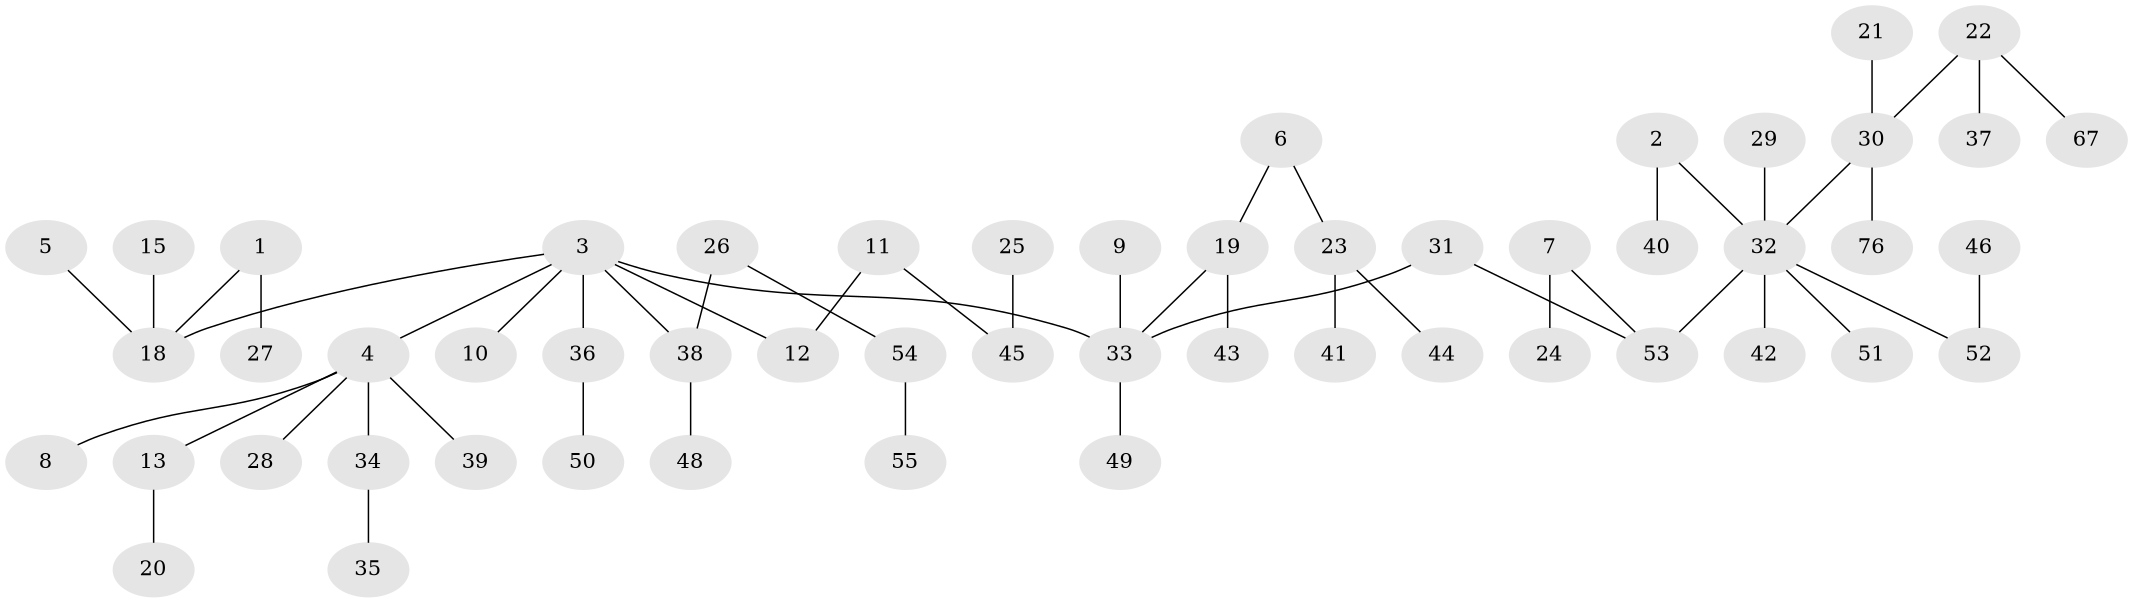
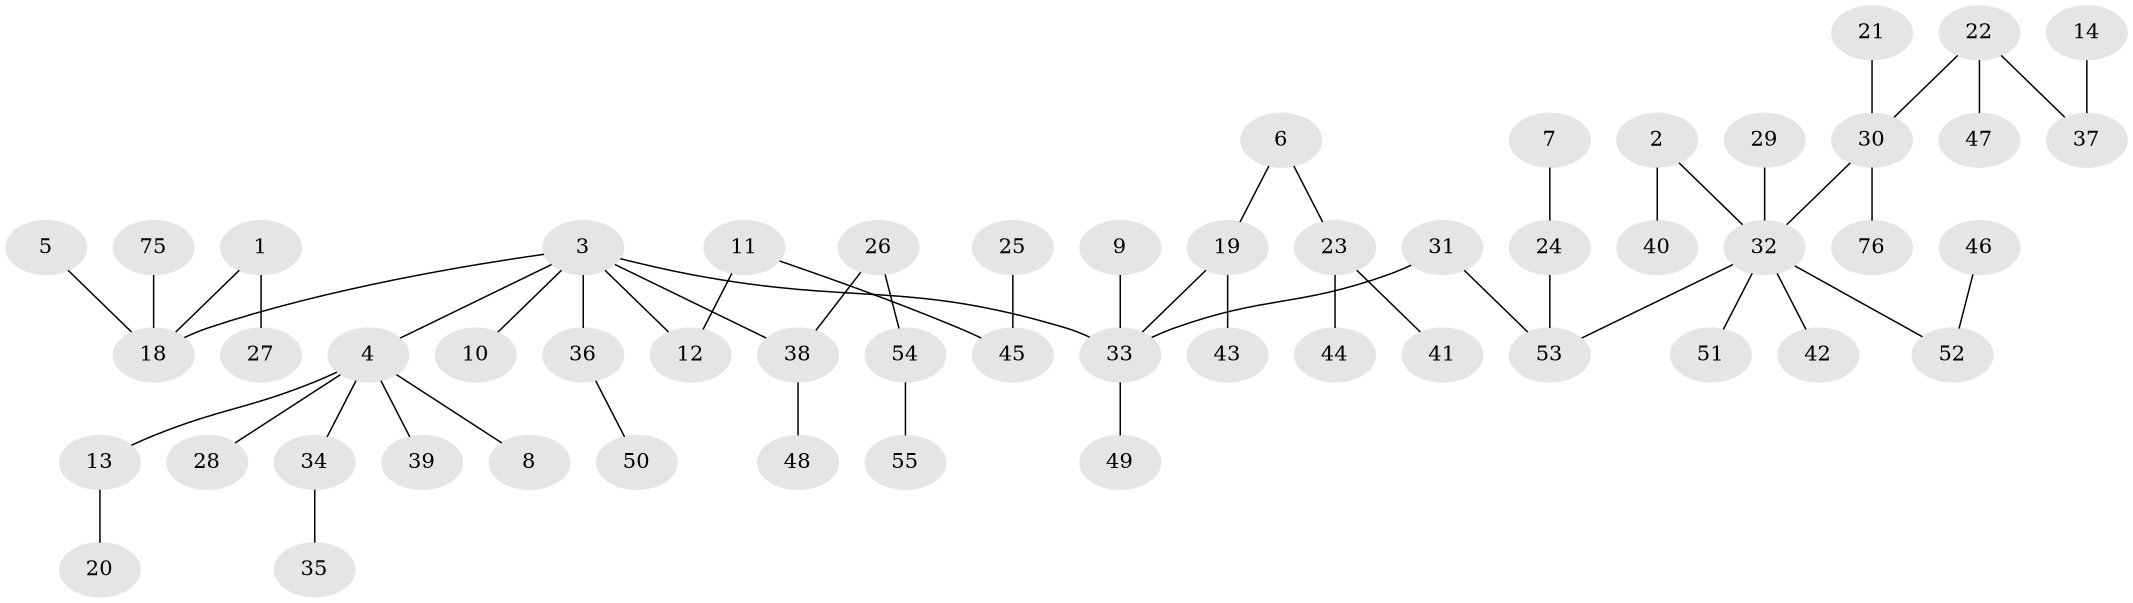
none -> (2087, 33)
(2087, 140) -> (1979, 140)
(154, 248) -> (154, 248)
(1603, 301) -> (1550, 301)
